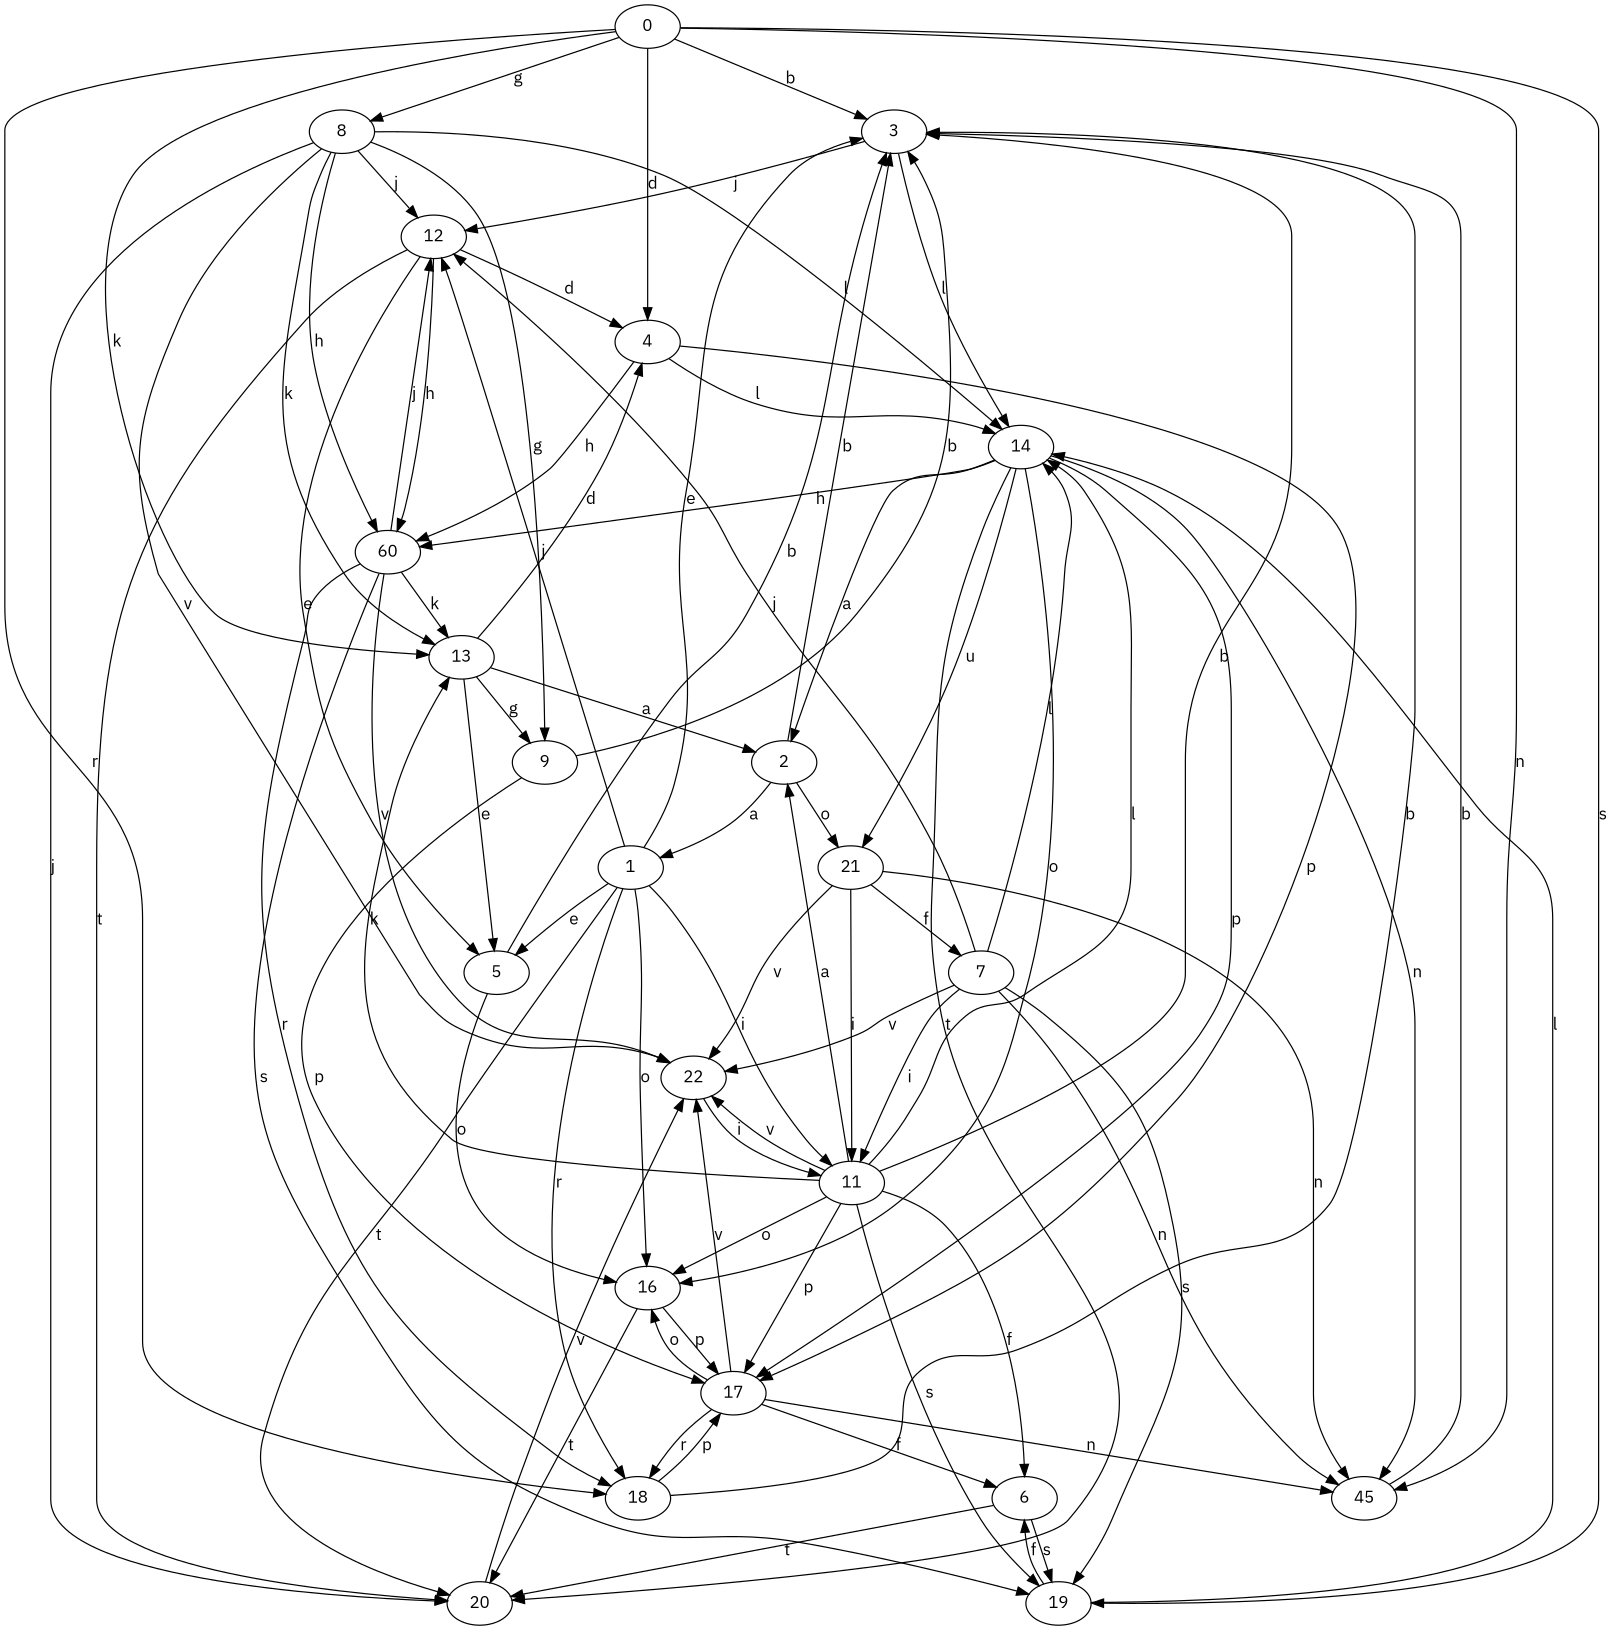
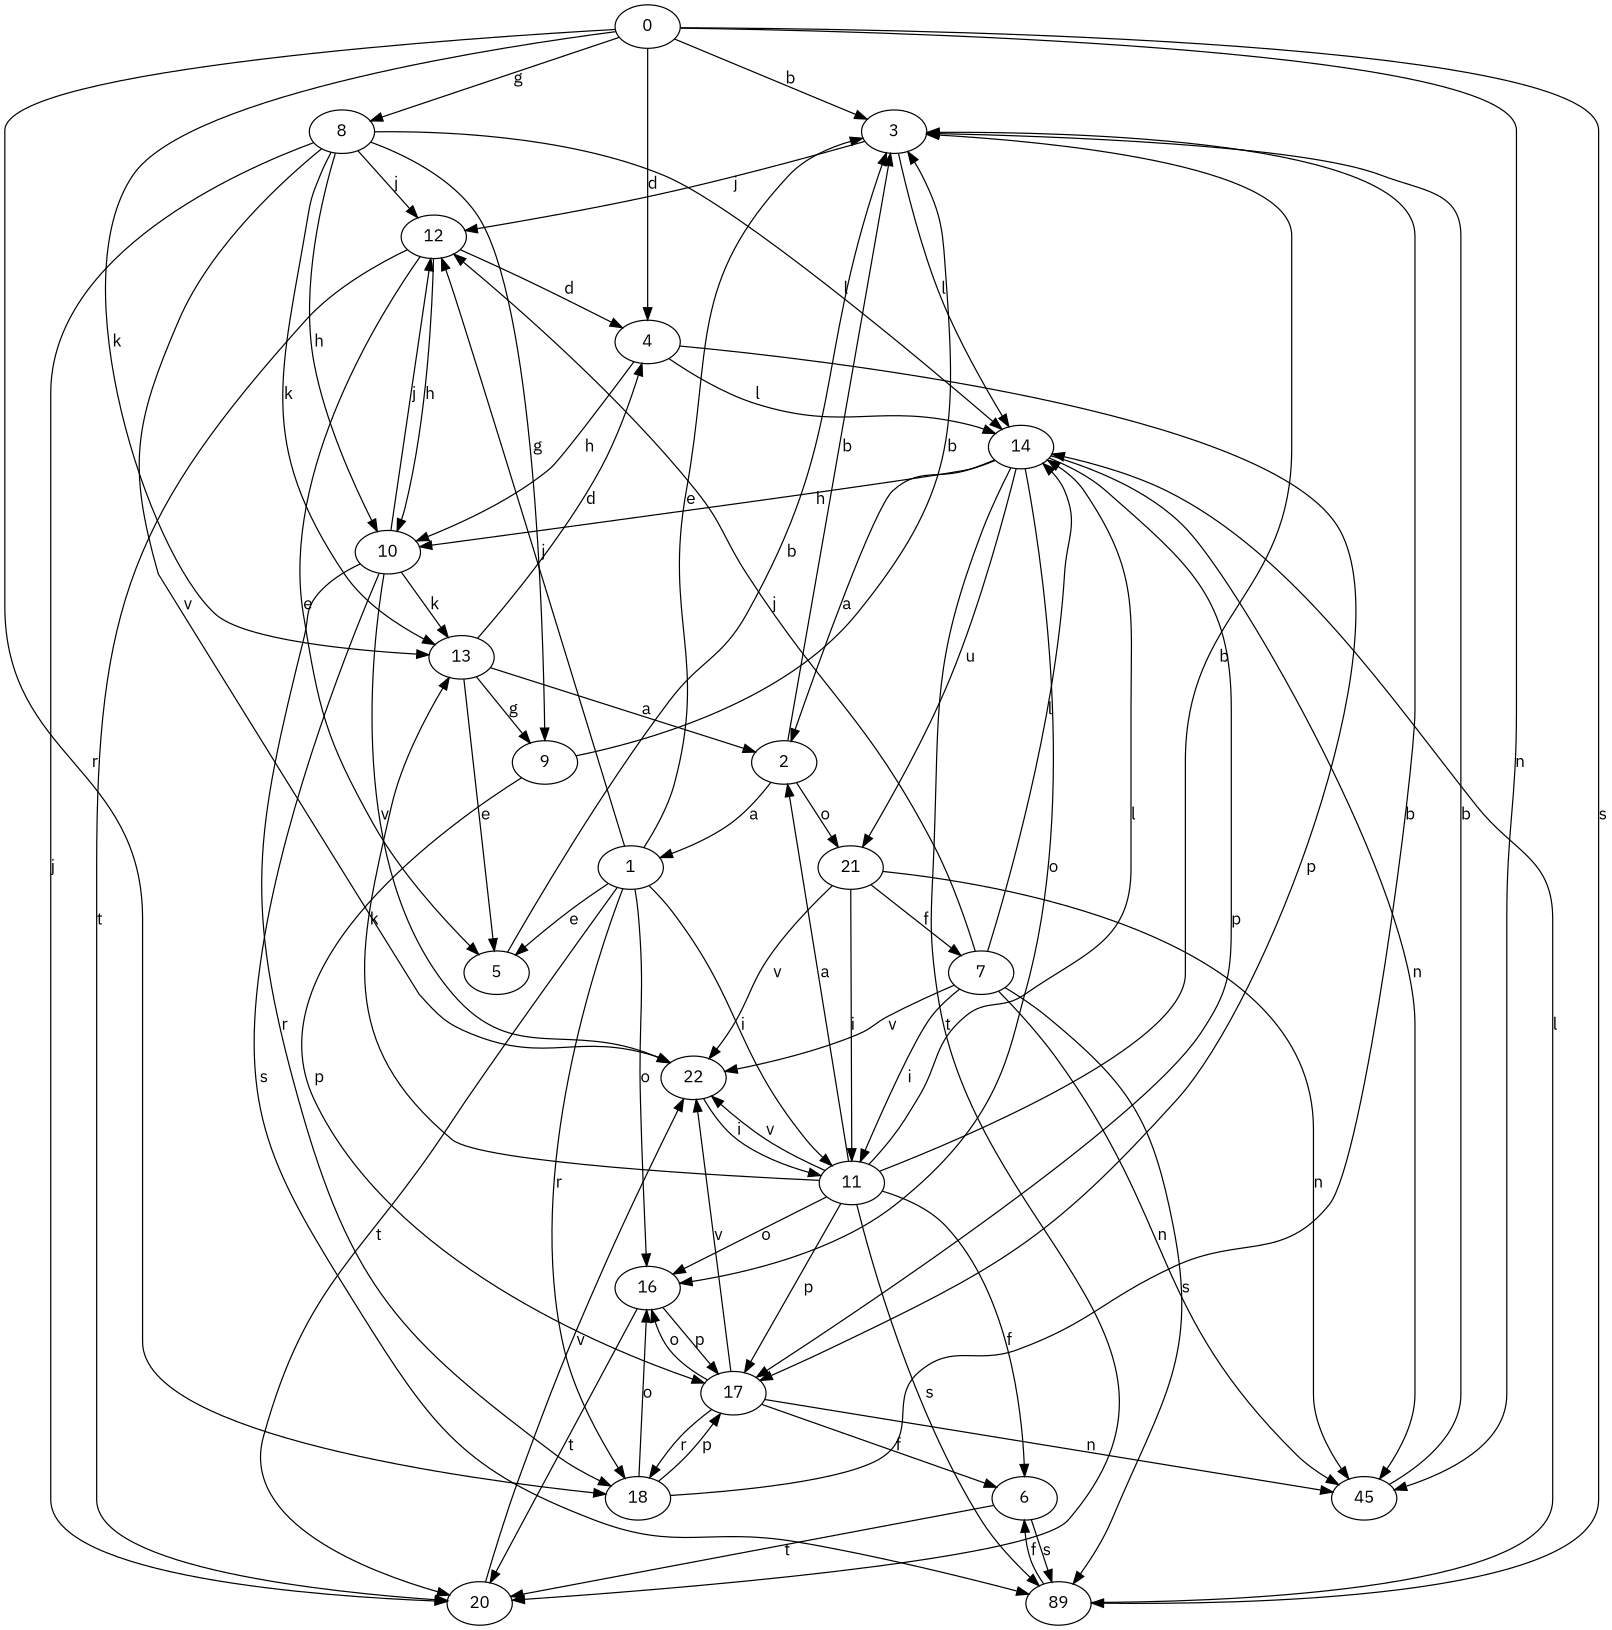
(388, 552) -> (388, 552)
(463, 1174) -> (643, 1399)
(1058, 1603) -> (1058, 1603)
